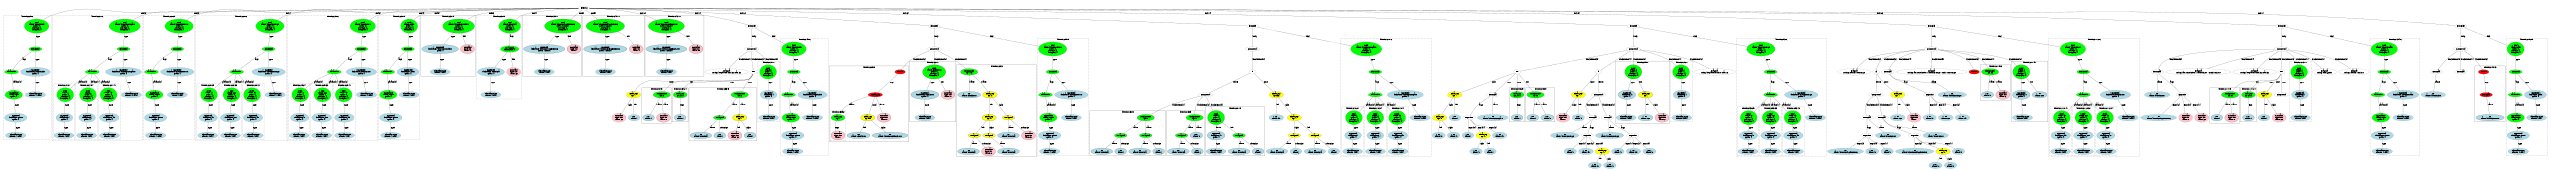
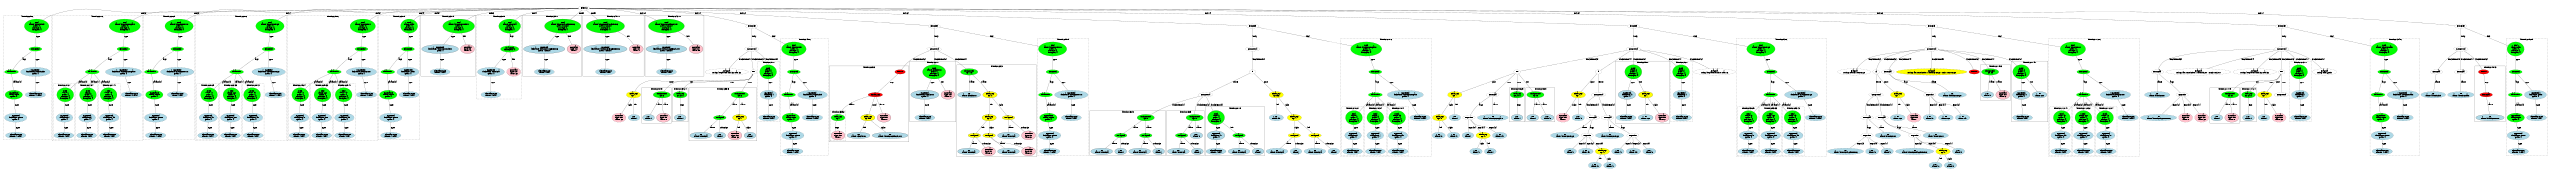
(1932, 72) -> (1932, 72)
(2354, 72) -> none
none -> (2461, 95)
(1218, 128) -> (1218, 128)
none -> (1029, 151)
